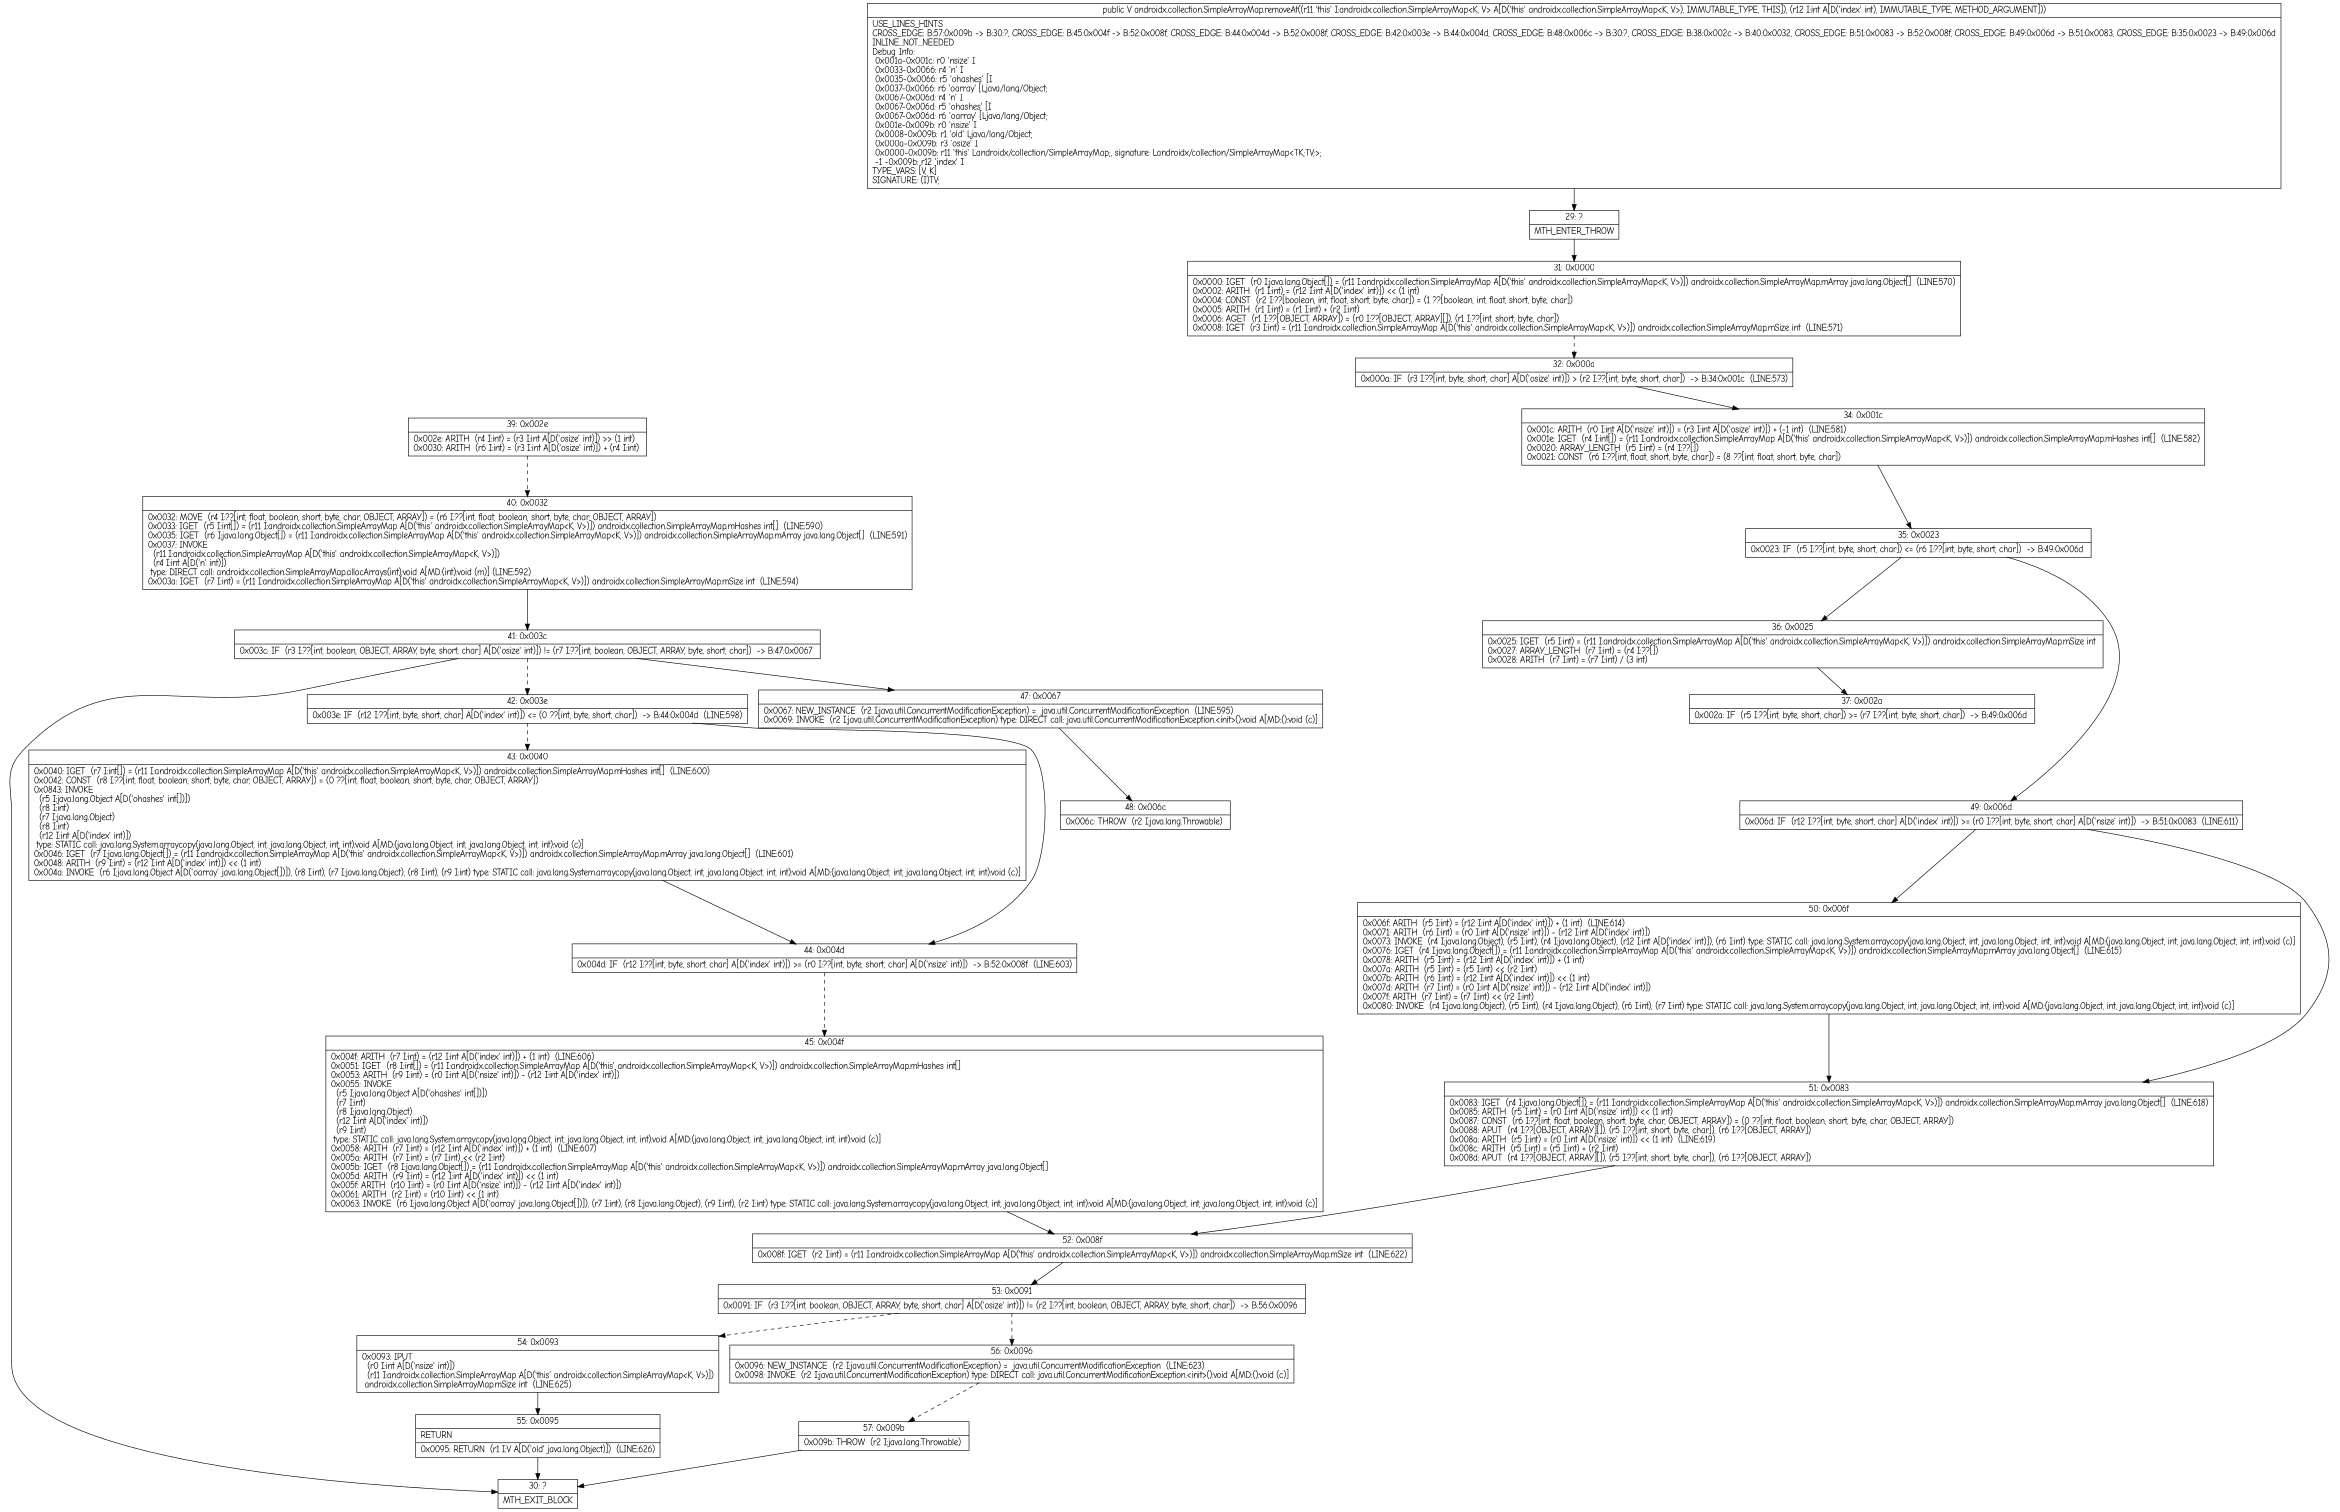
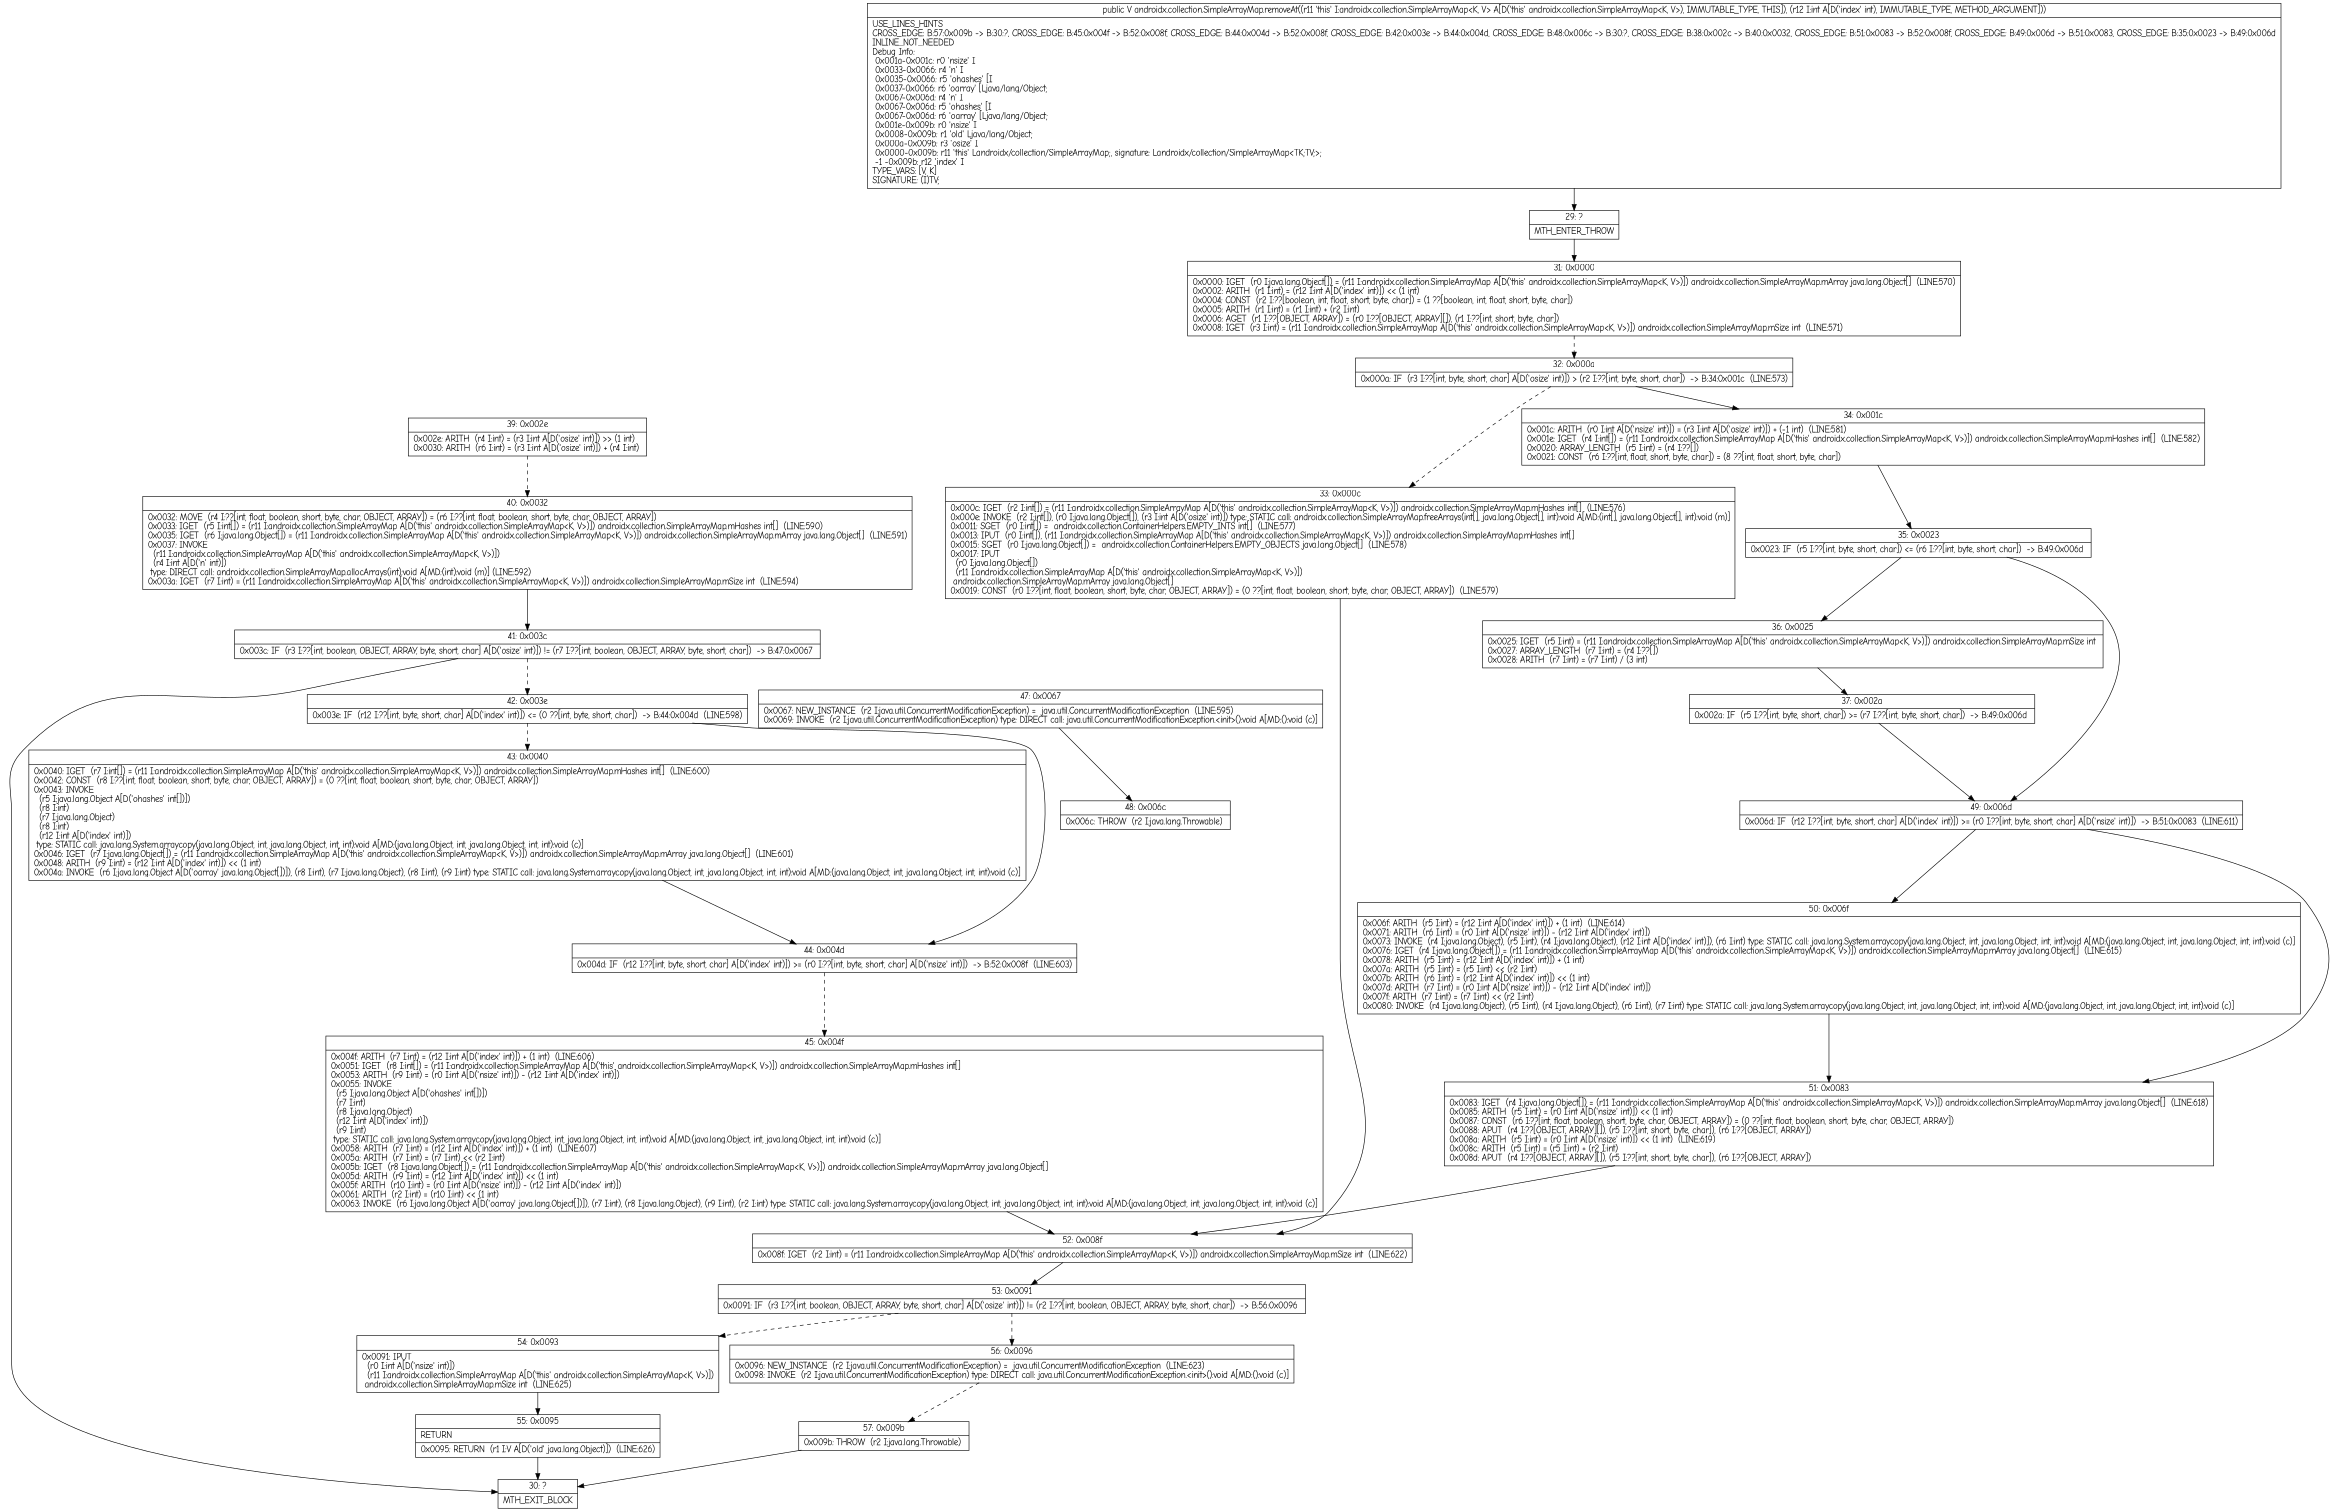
none -> (1340, 543)
(762, 674) -> none
none -> (1924, 760)
(66, 790) -> (67, 790)
(390, 1357) -> (390, 1357)
